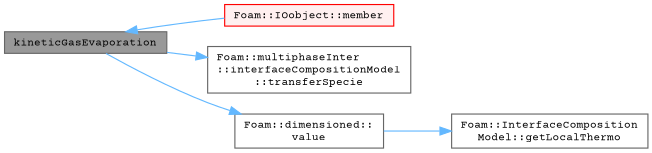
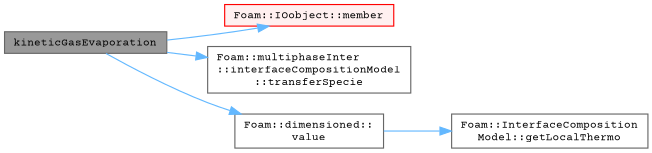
(181, 23) -> (212, 35)
